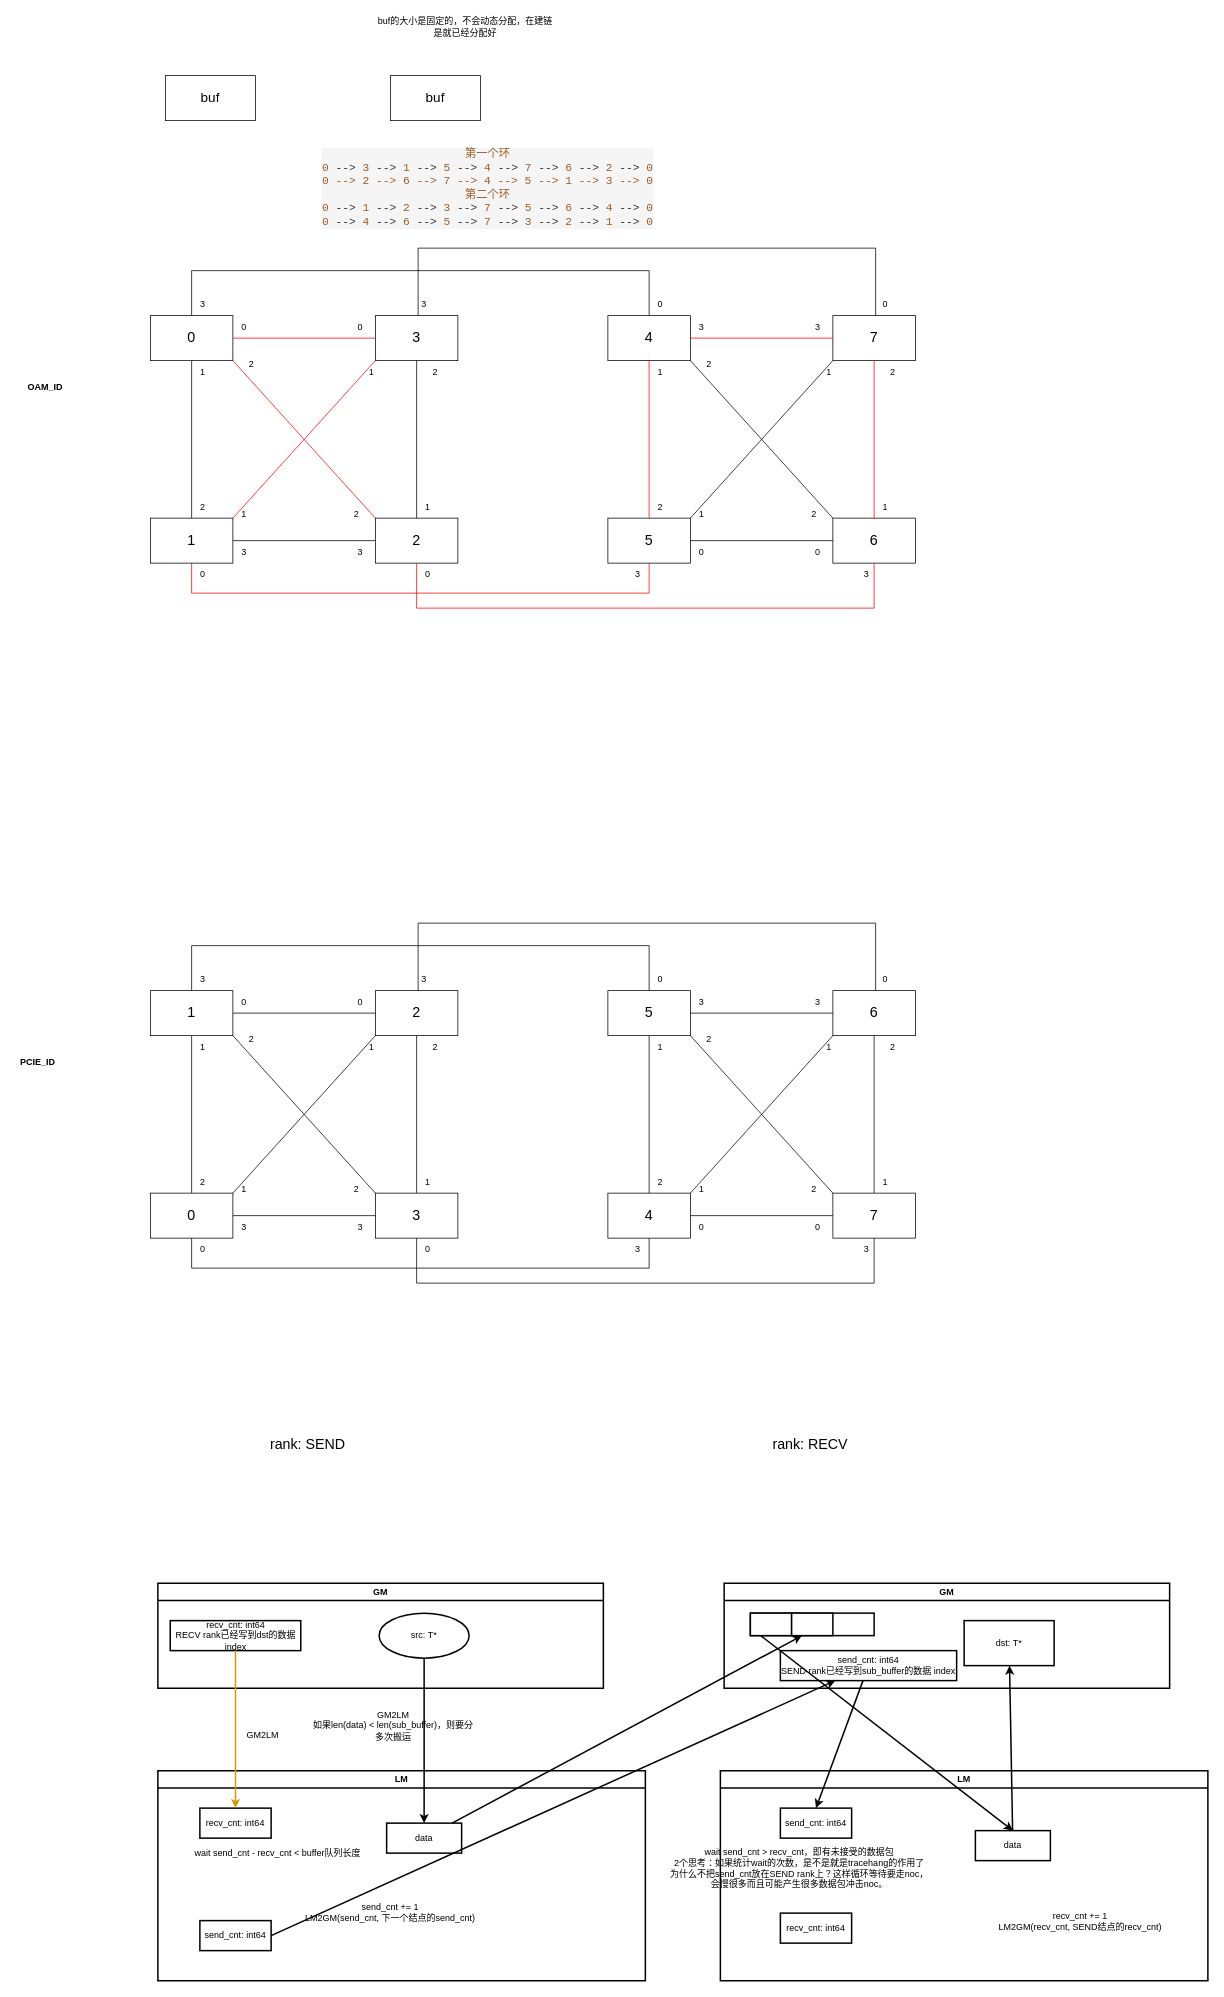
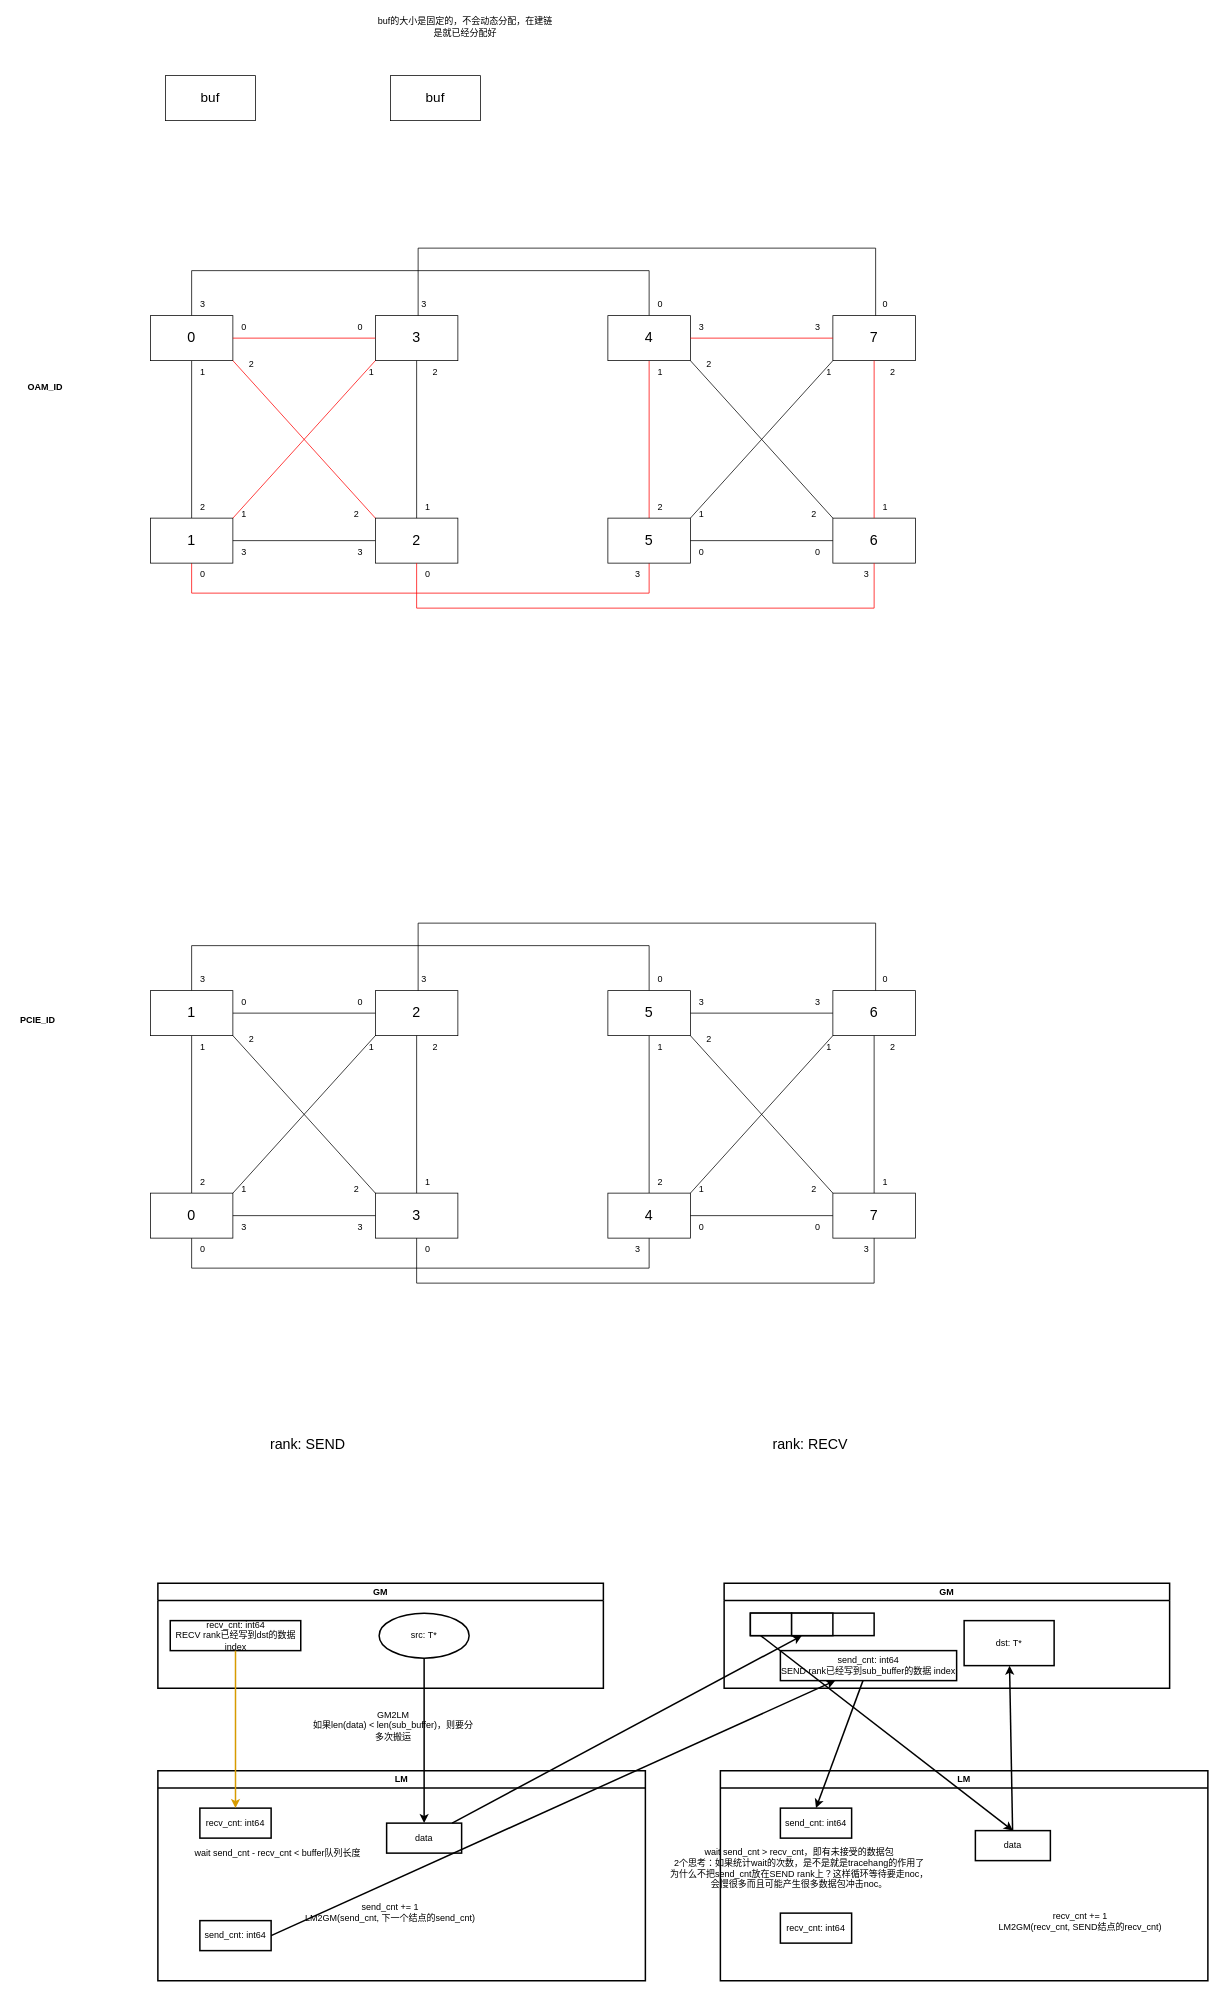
(488, 188) -> none
(38, 1062) -> (38, 1020)
(263, 1735) -> none
